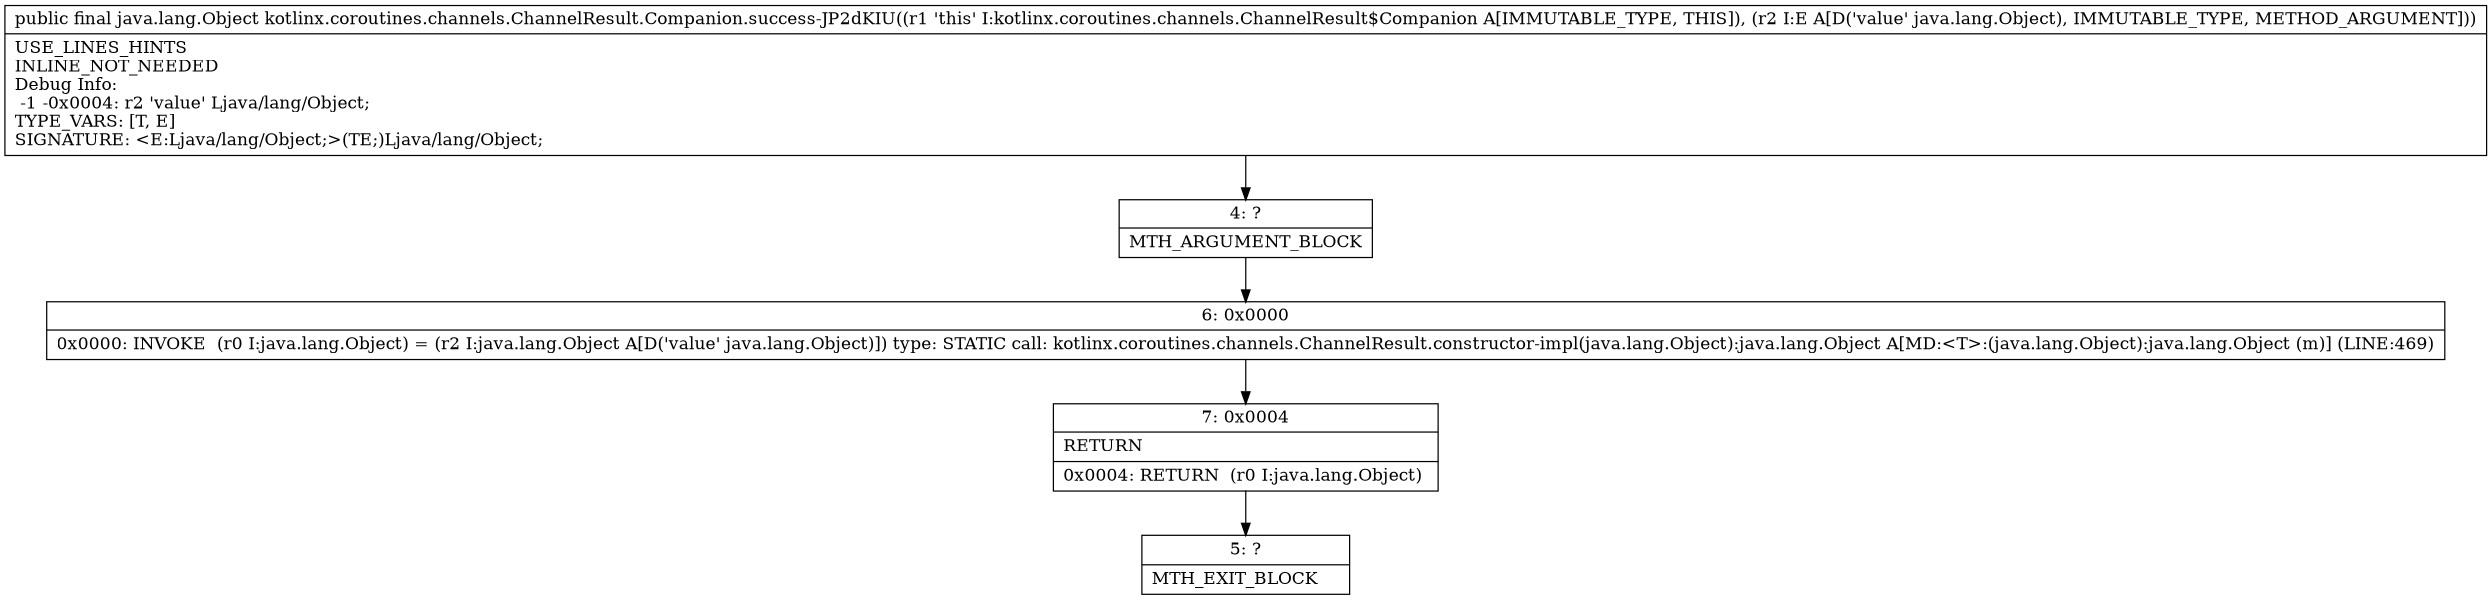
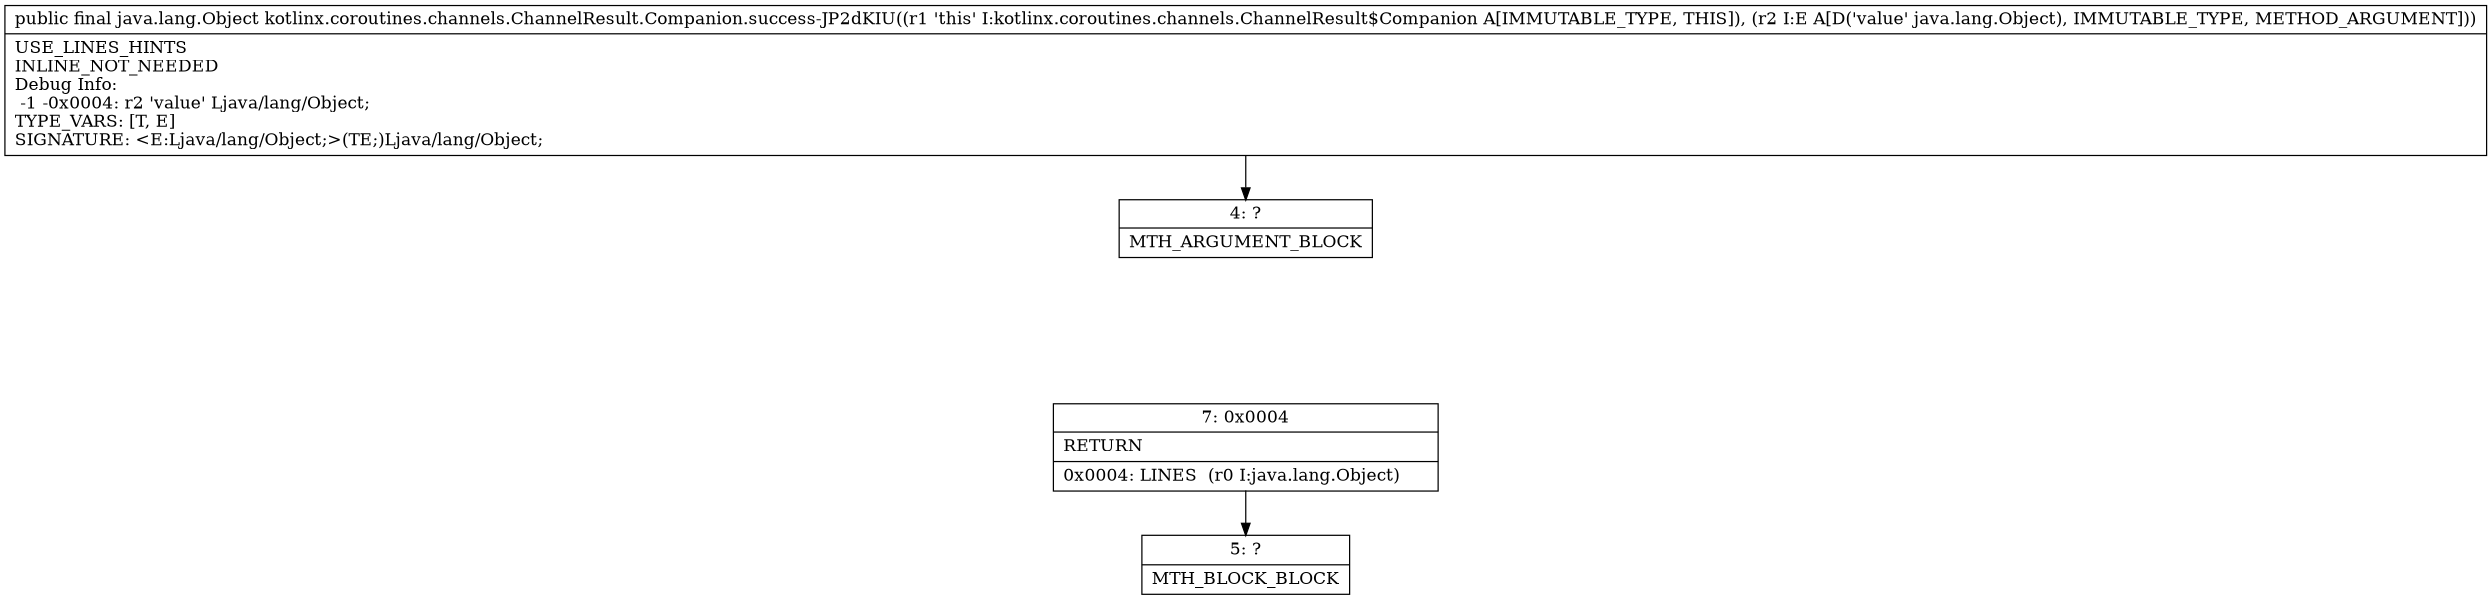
(1246, 331) -> none
(1246, 476) -> (1235, 476)
(1235, 579) -> (1246, 579)
